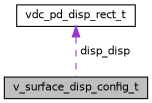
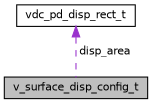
(103, 52) -> (103, 52)
